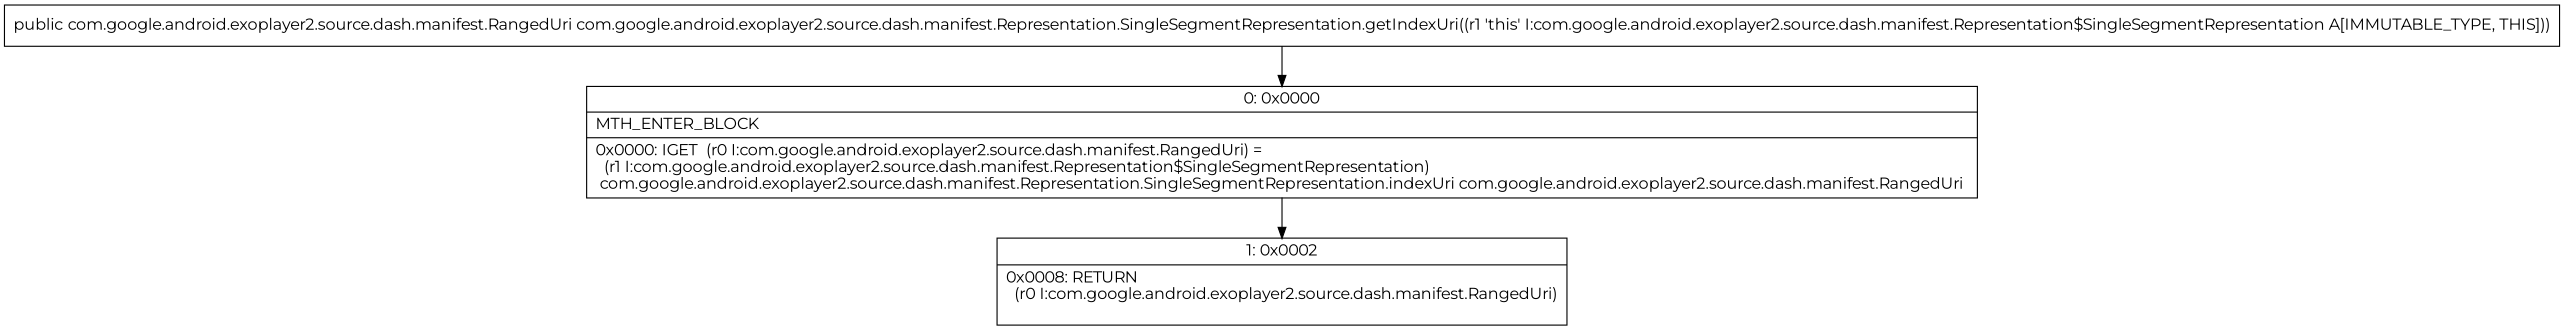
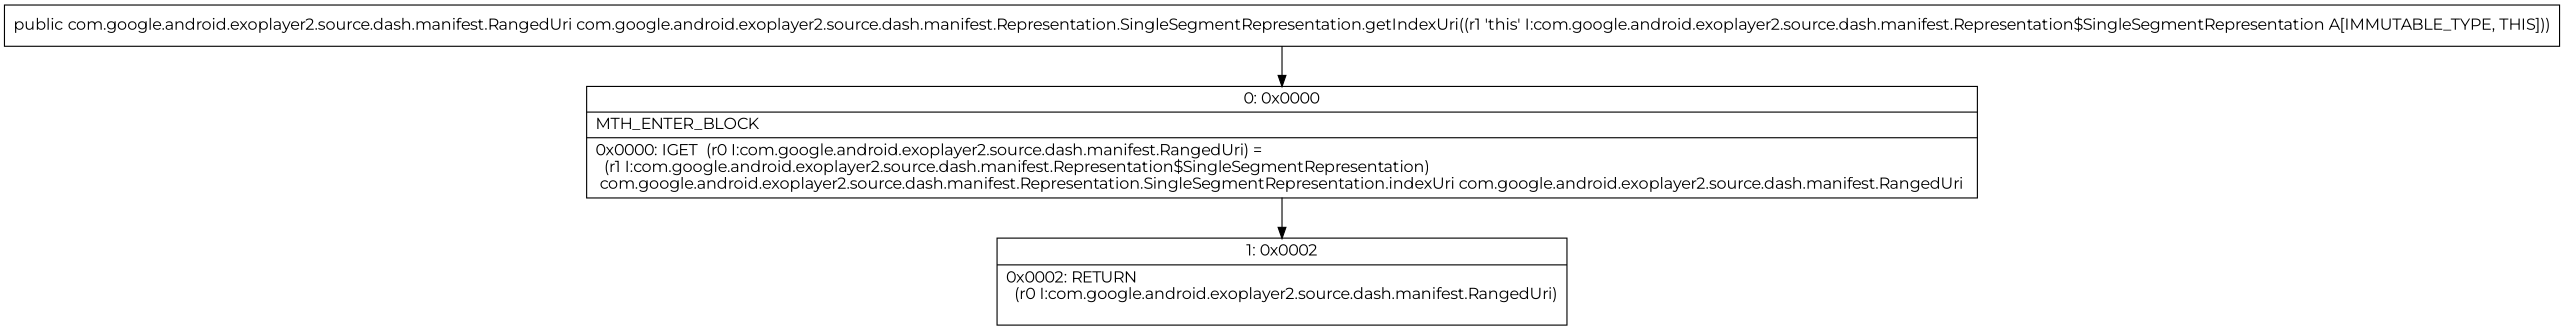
(1076, 278) -> (1076, 278)
